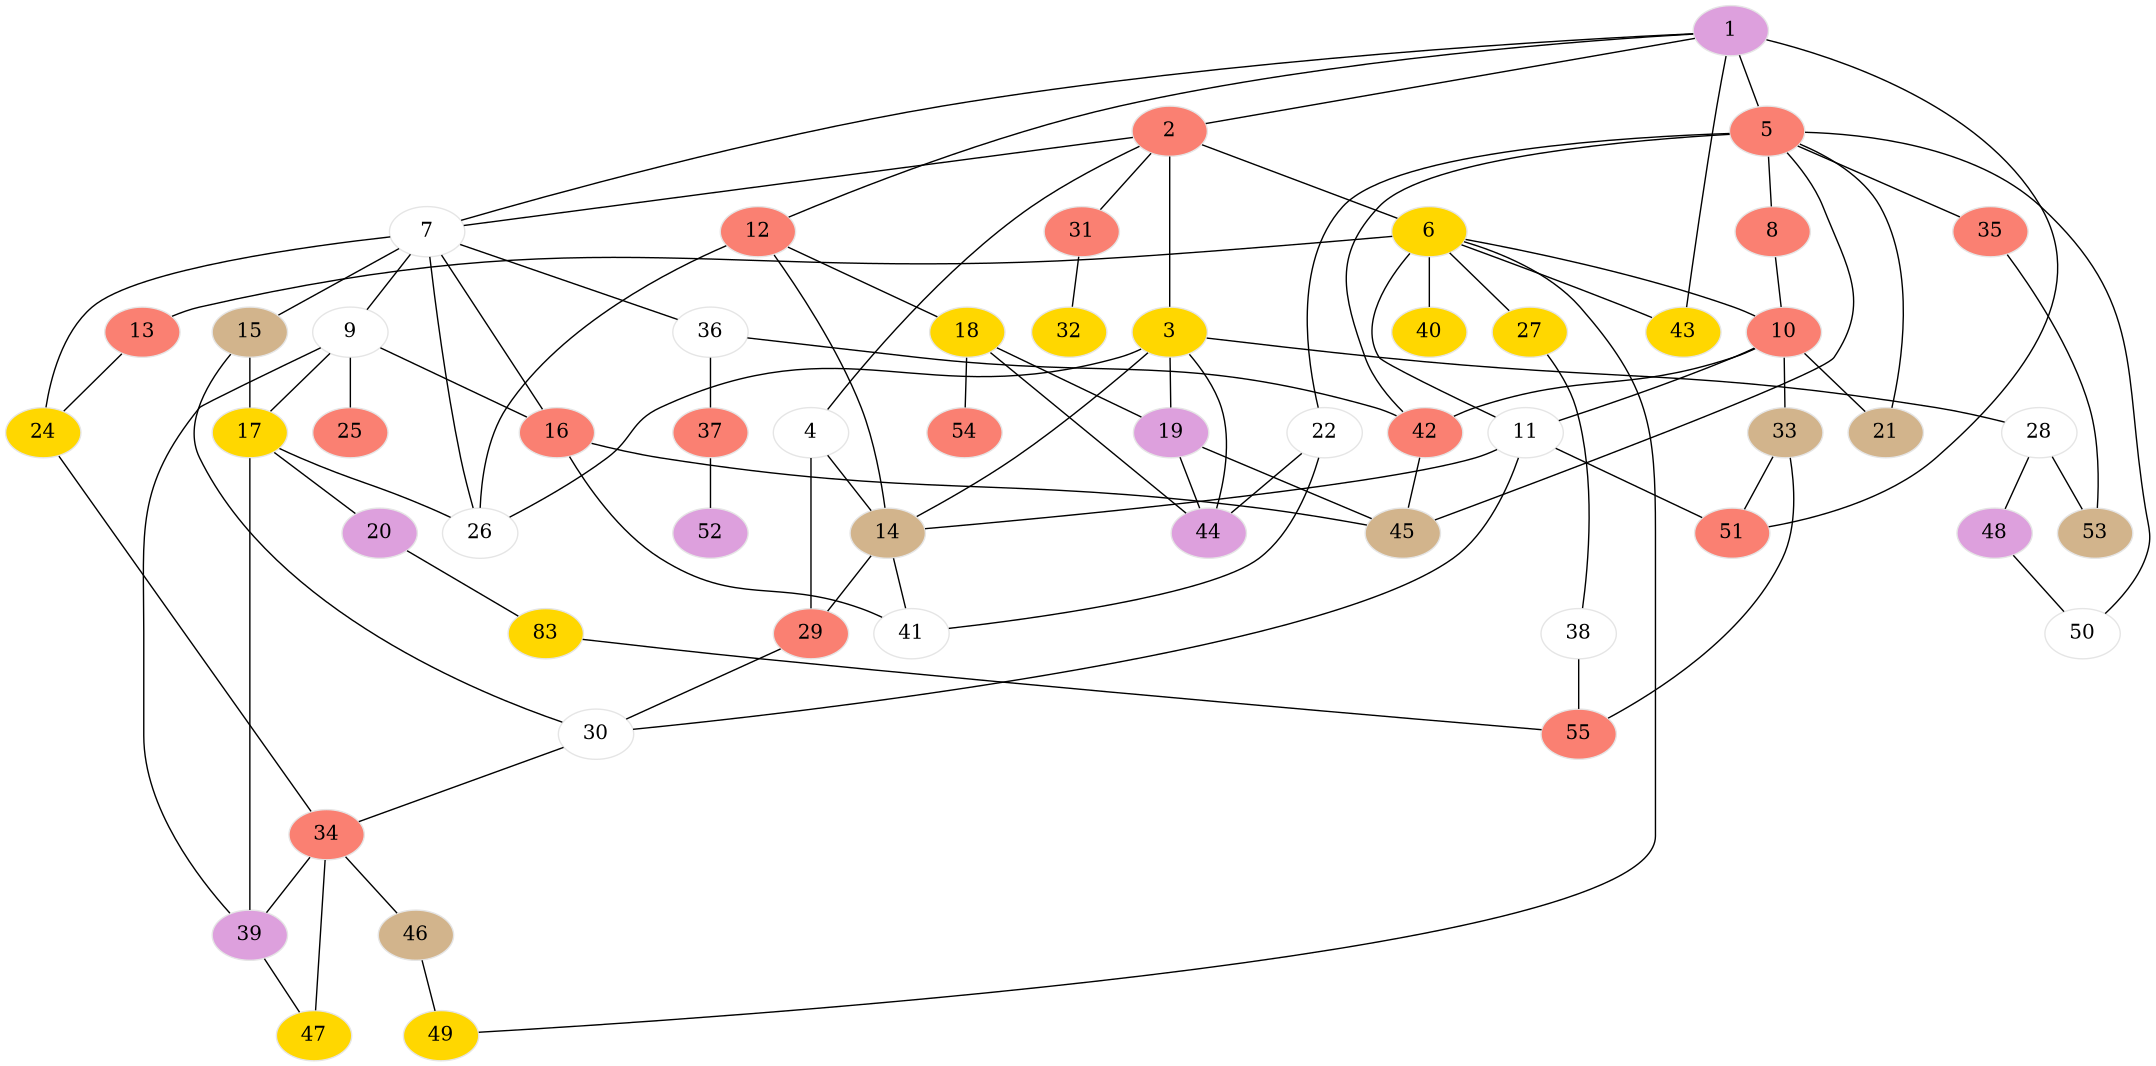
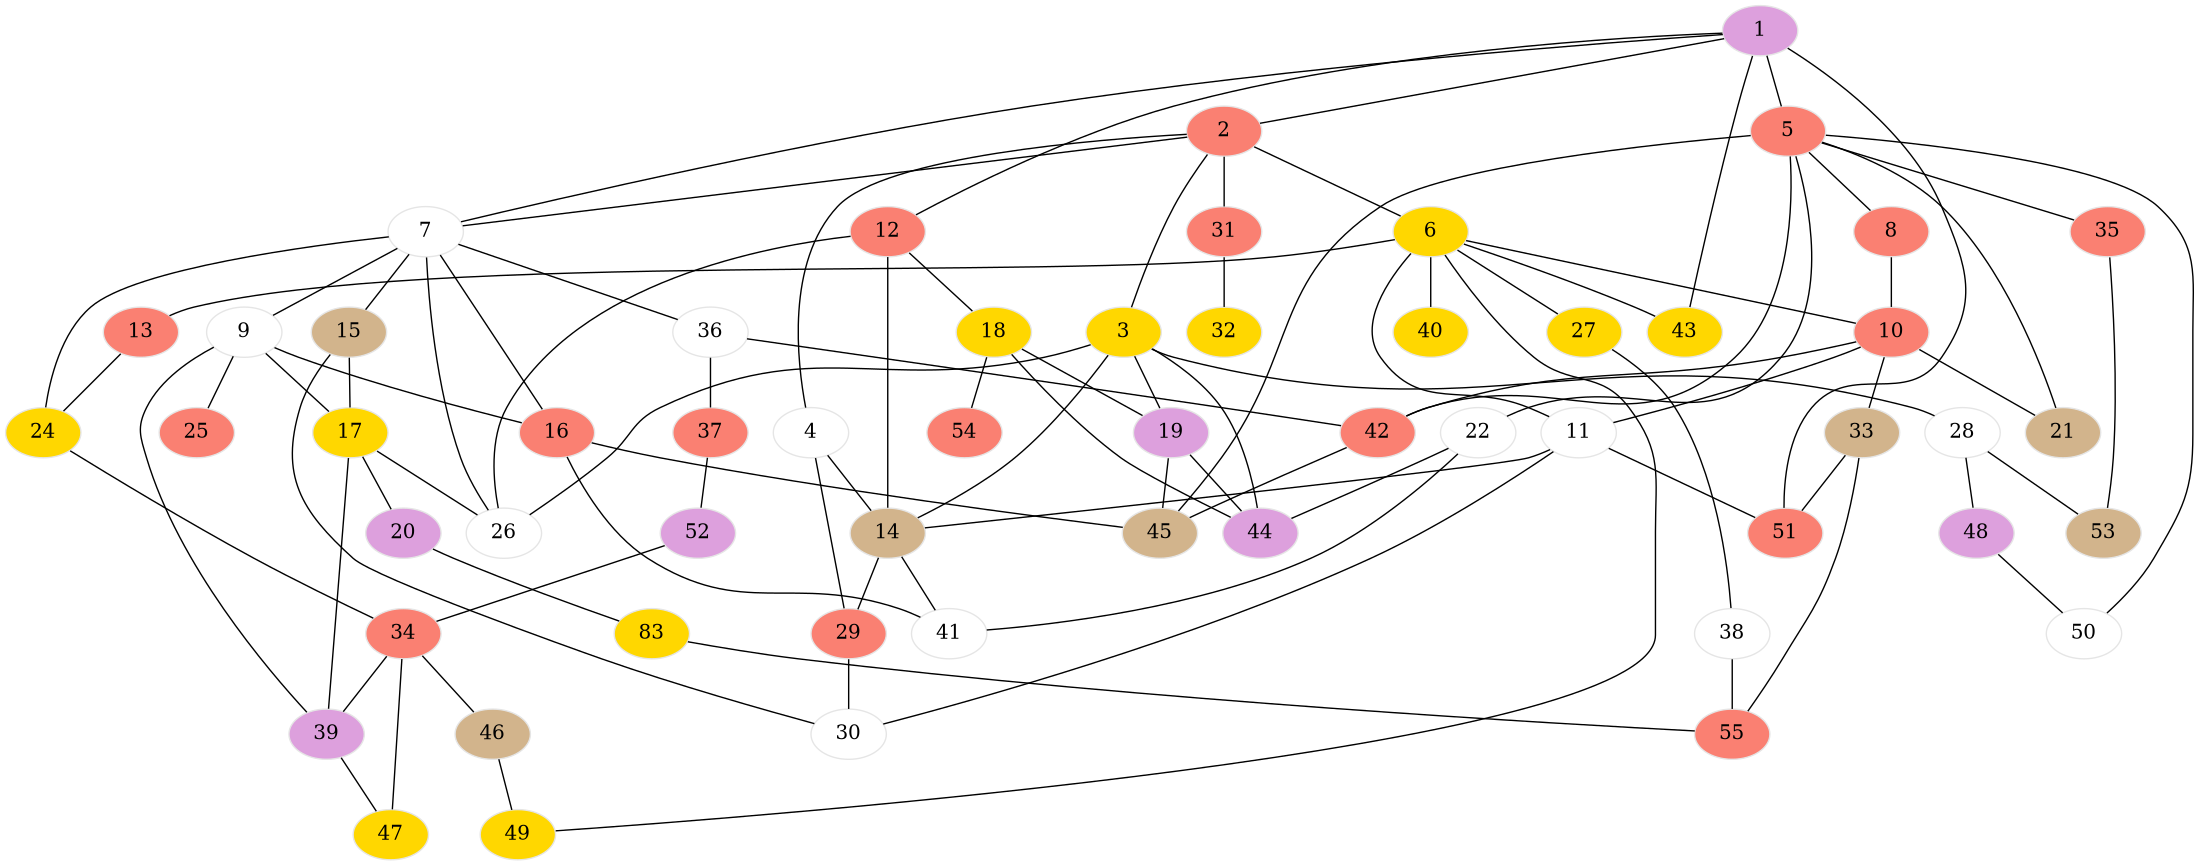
(461, 785) -> (551, 583)
